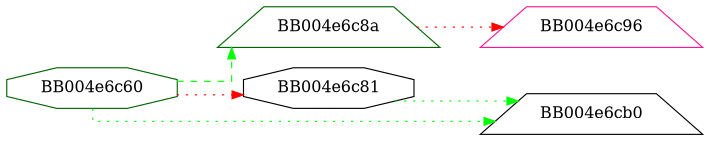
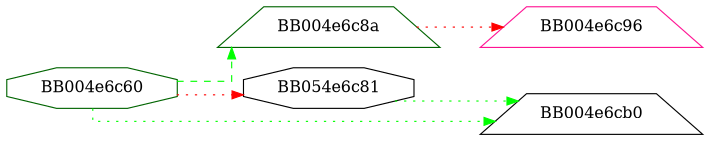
(329, 88) -> (329, 88)
